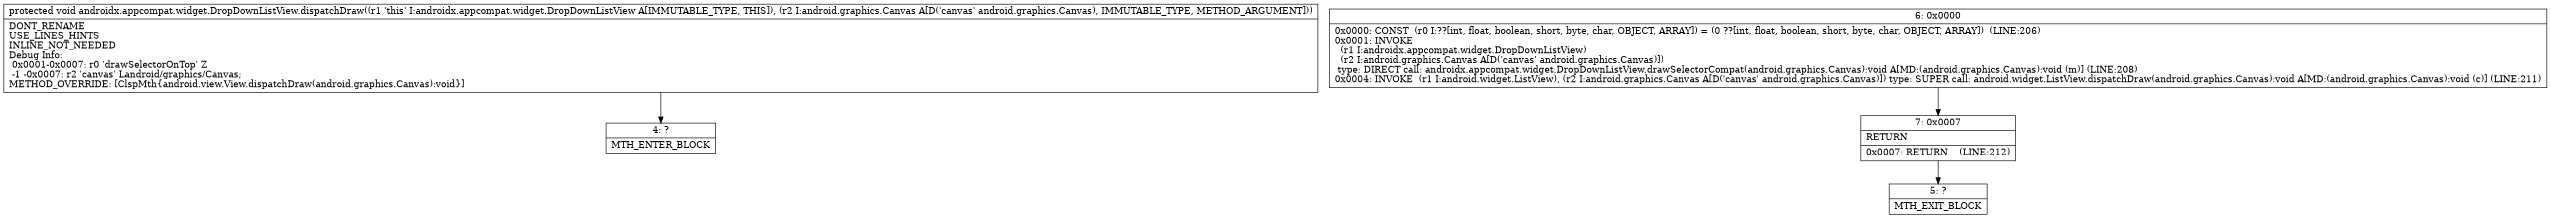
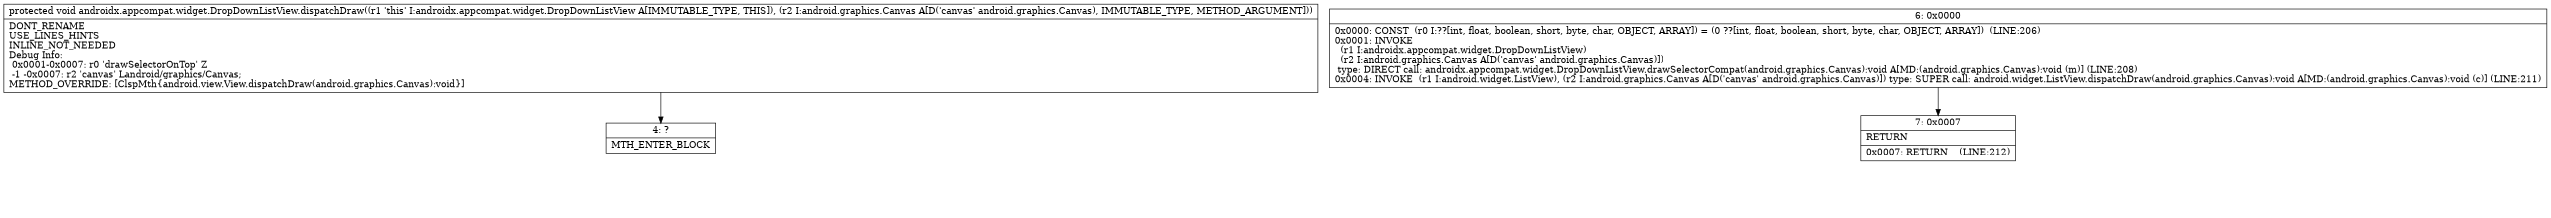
(1938, 199) -> none
